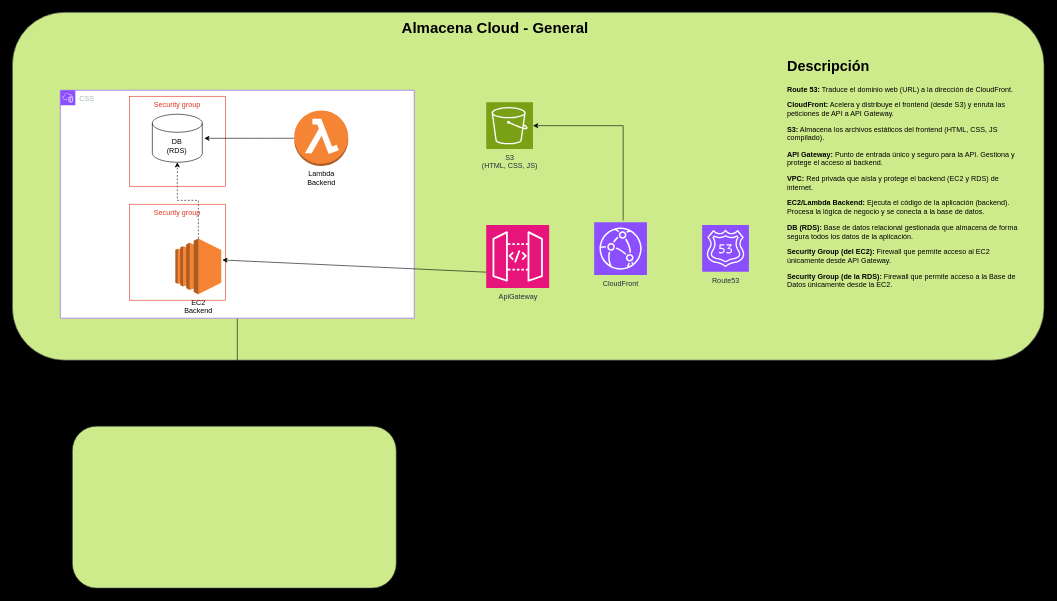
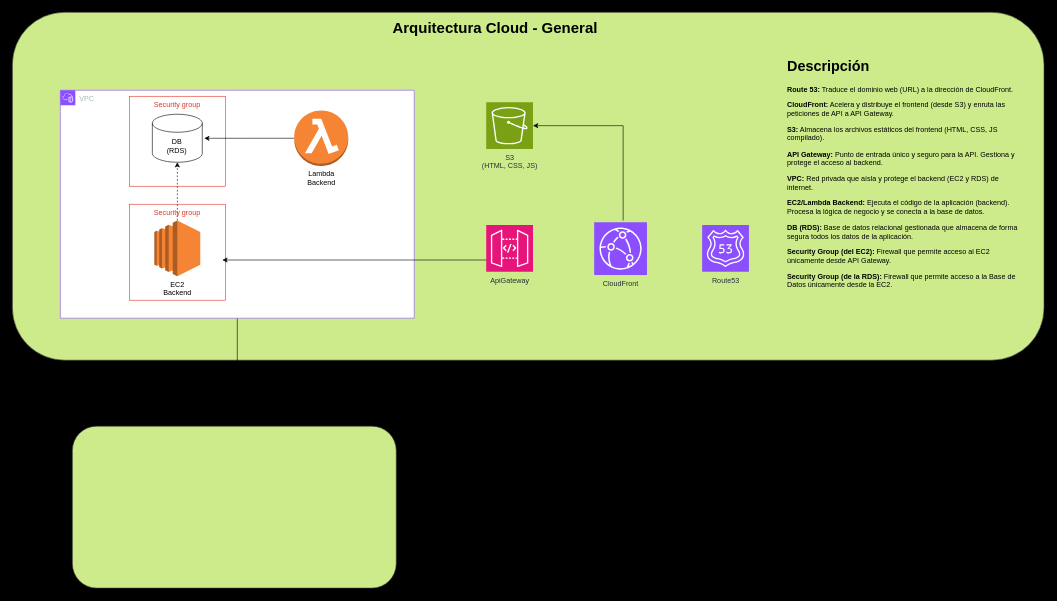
(495, 27) -> (495, 27)
(86, 99) -> (86, 99)
(518, 257) -> (510, 248)
(198, 266) -> (177, 248)
